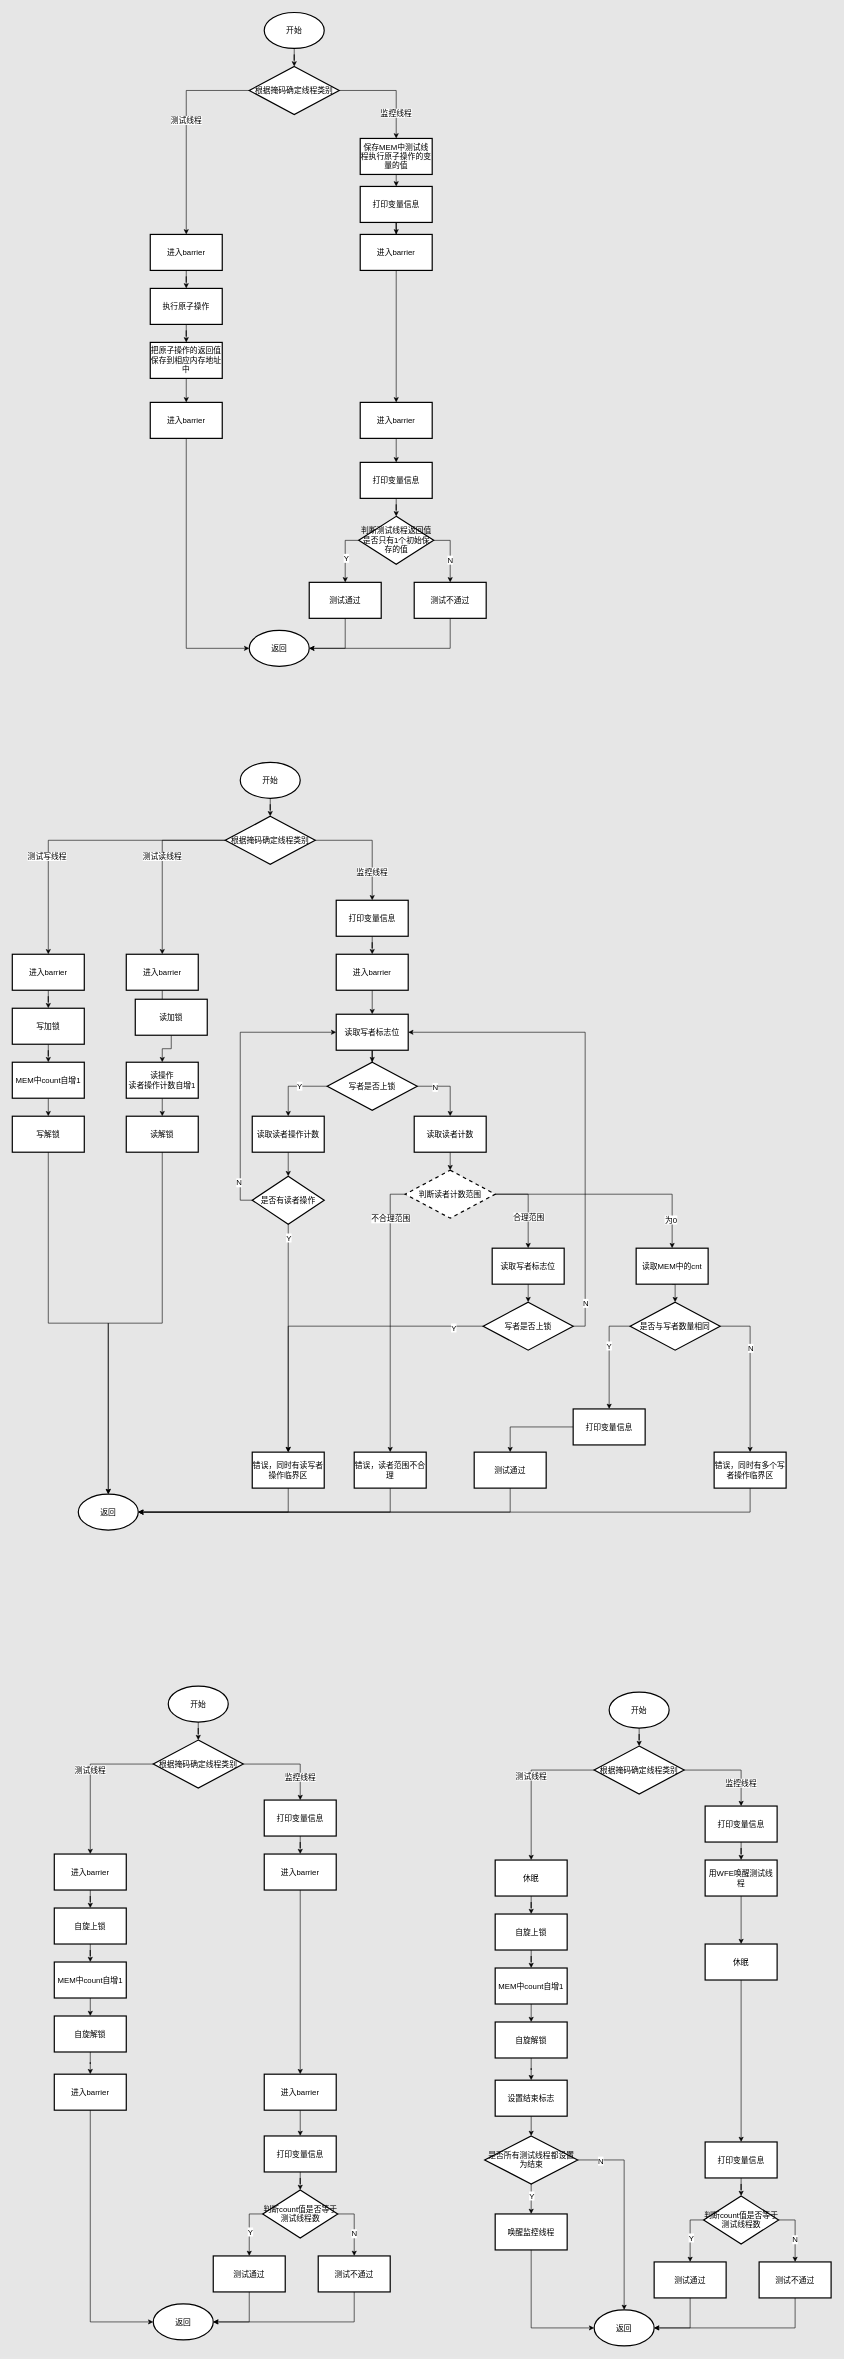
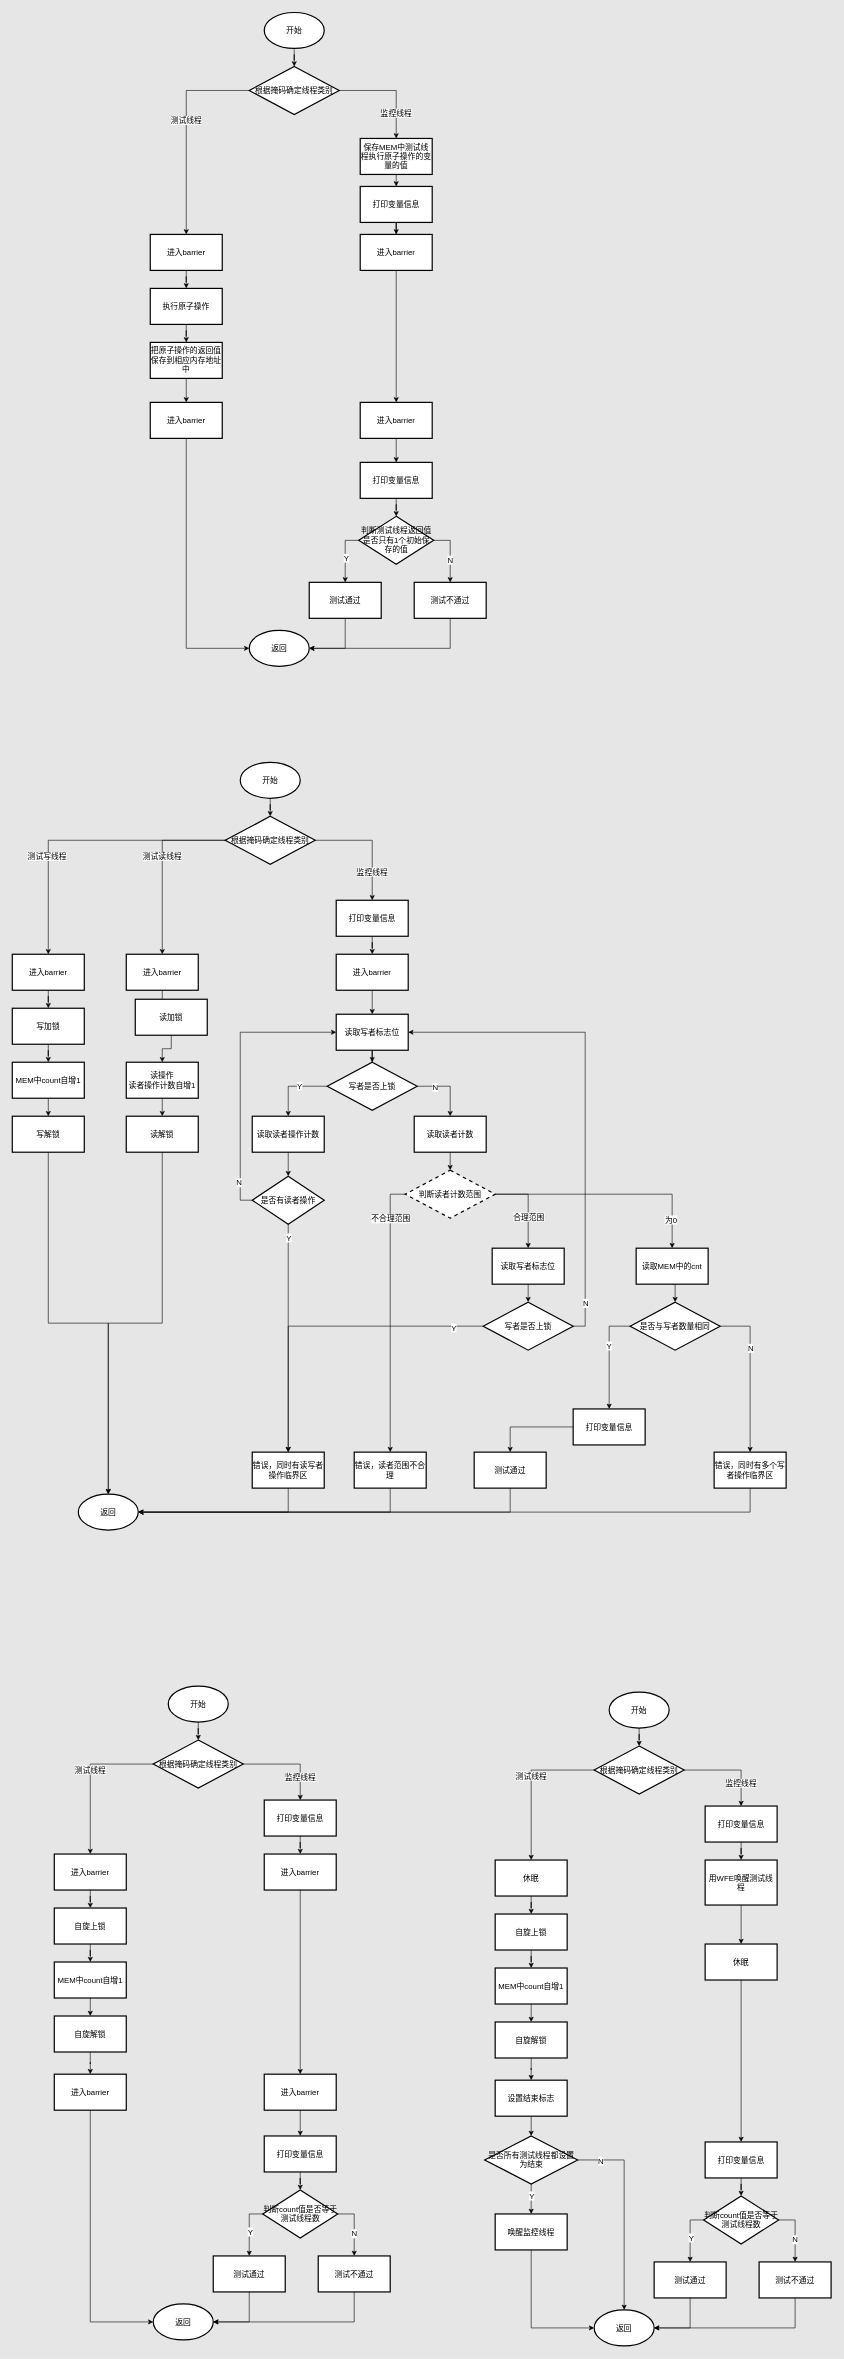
(741, 1878) -> (741, 1883)
